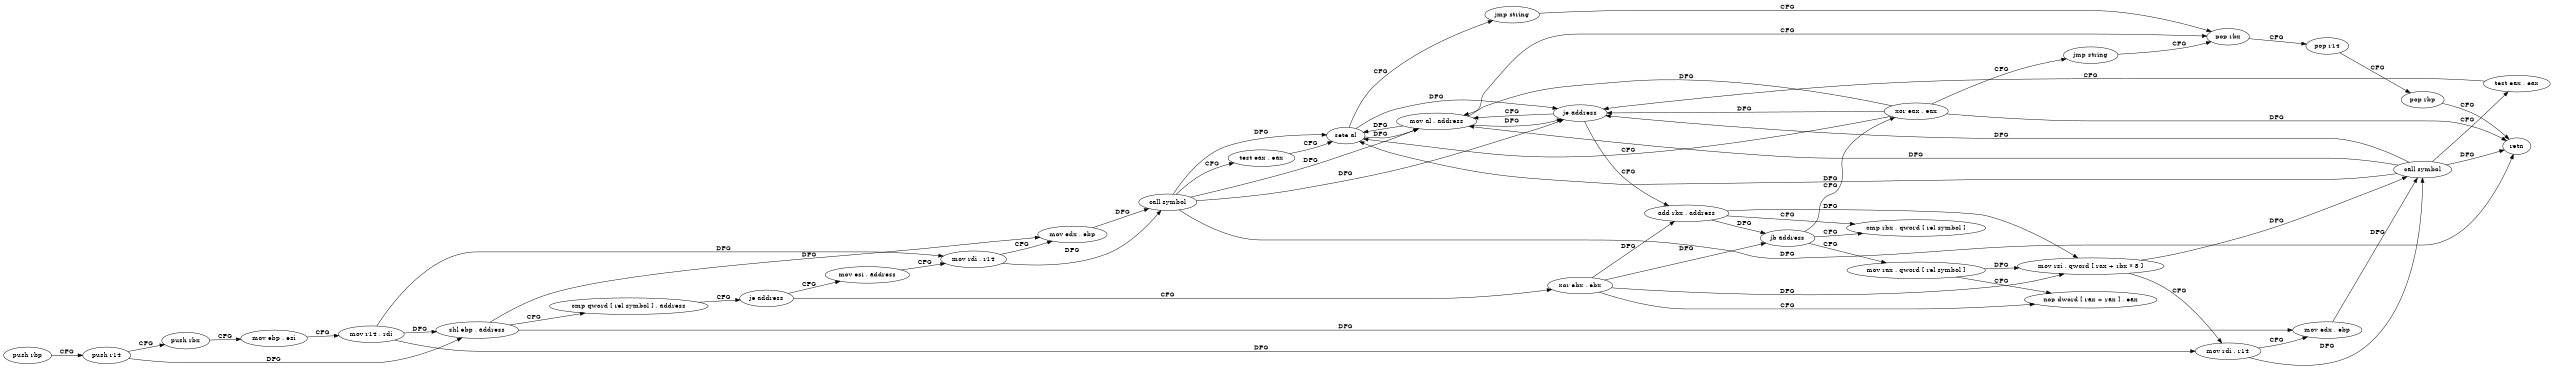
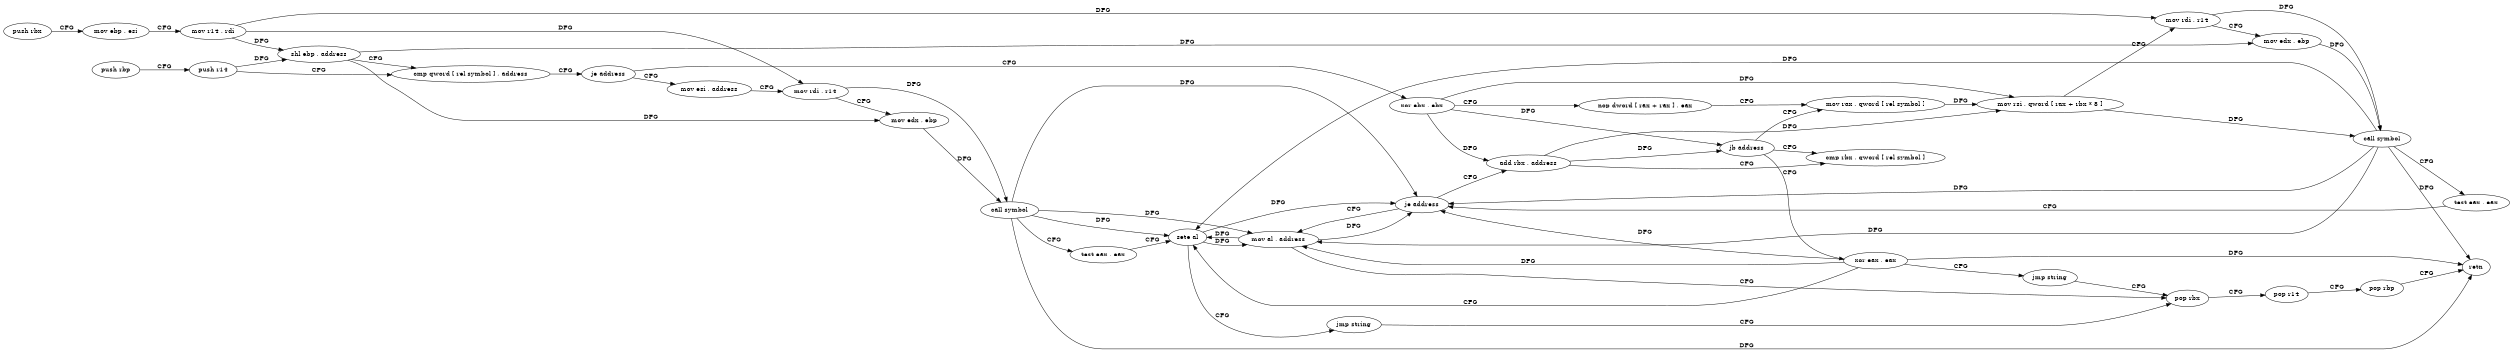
(1995, 284) -> (1757, 105)
(144, 348) -> (312, 74)
